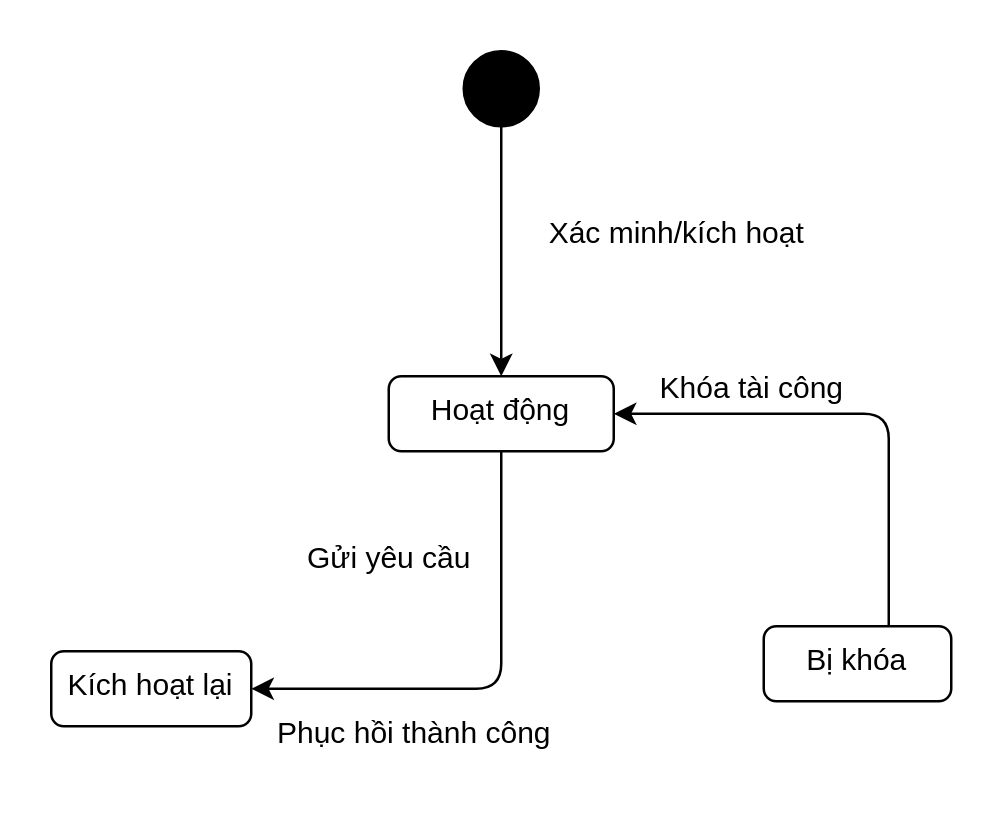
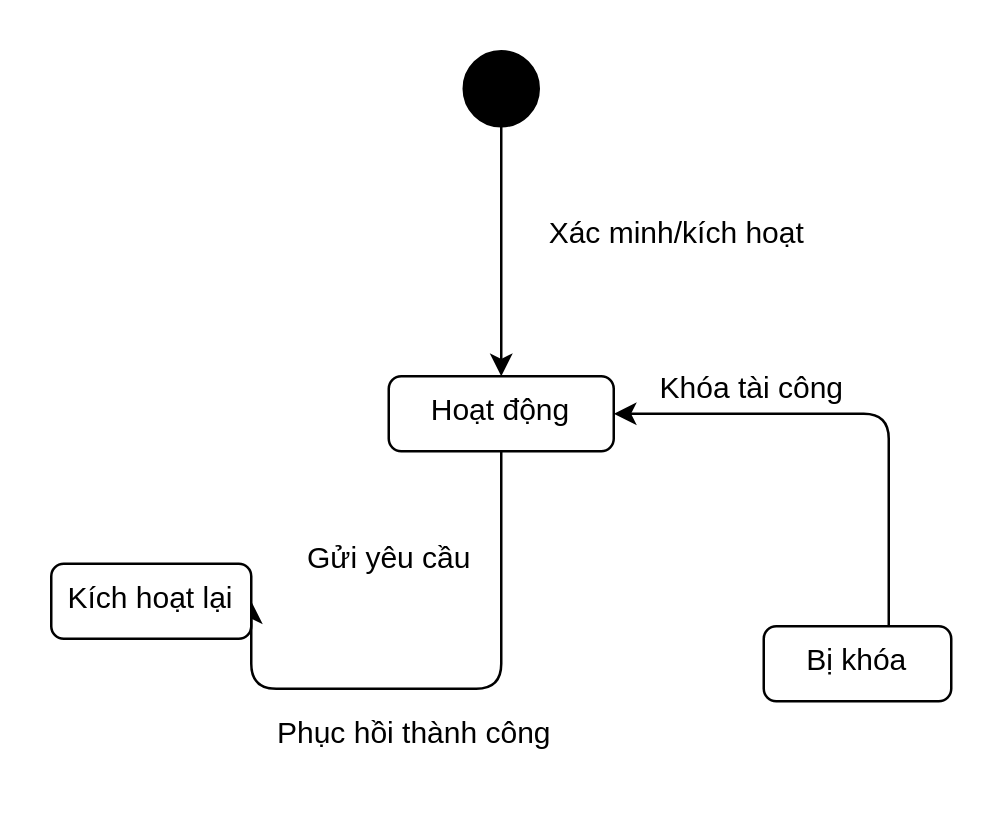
(151, 689) -> (151, 601)
